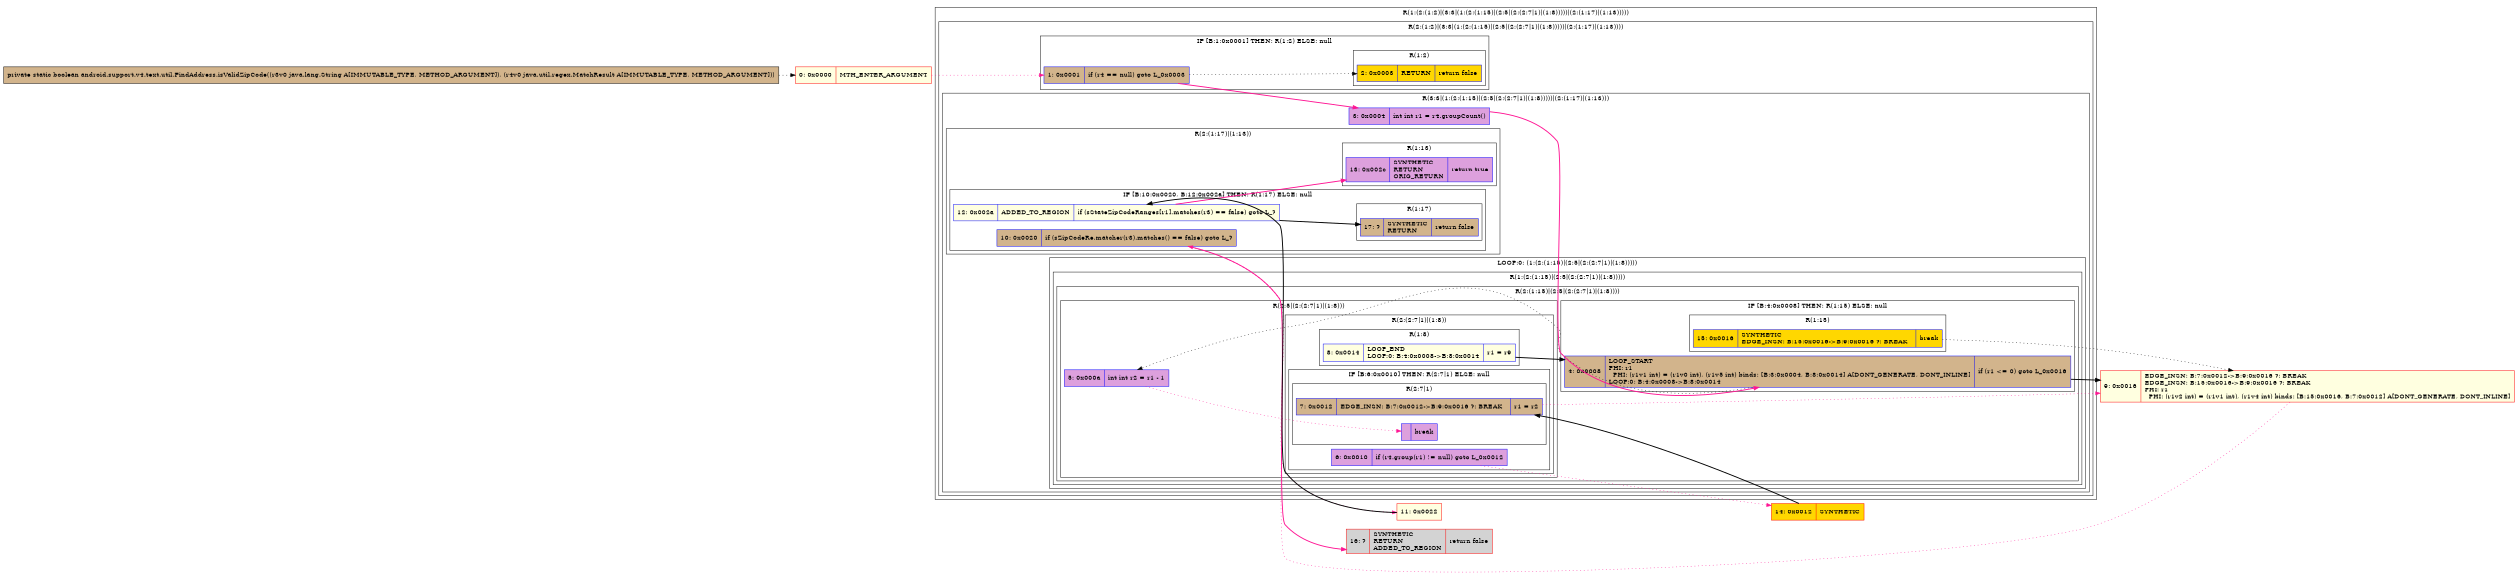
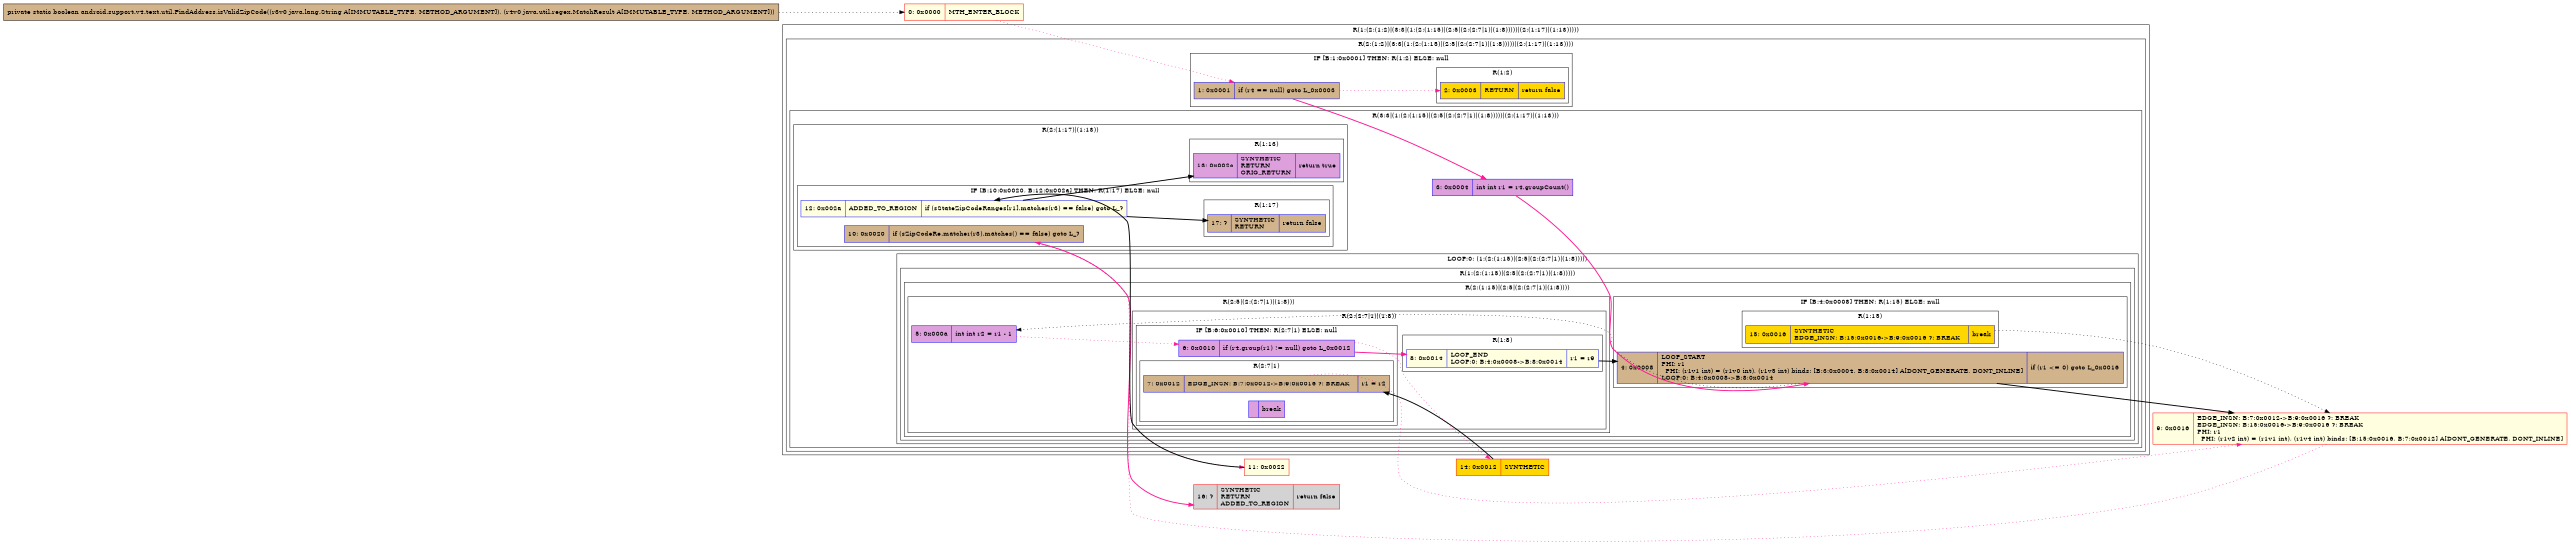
(1271, 74) -> (1387, 91)
(884, 75) -> (984, 12)
(1258, 193) -> (1106, 189)
none -> (1378, 353)
(1270, 416) -> (1095, 340)
